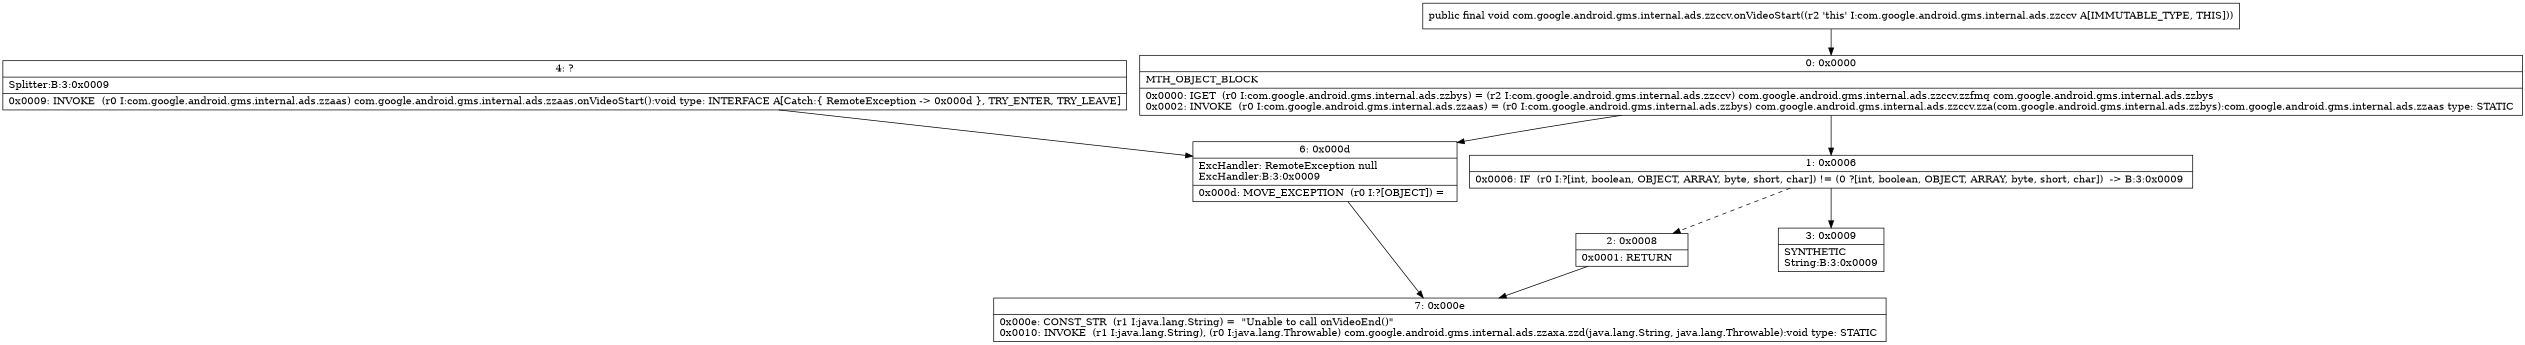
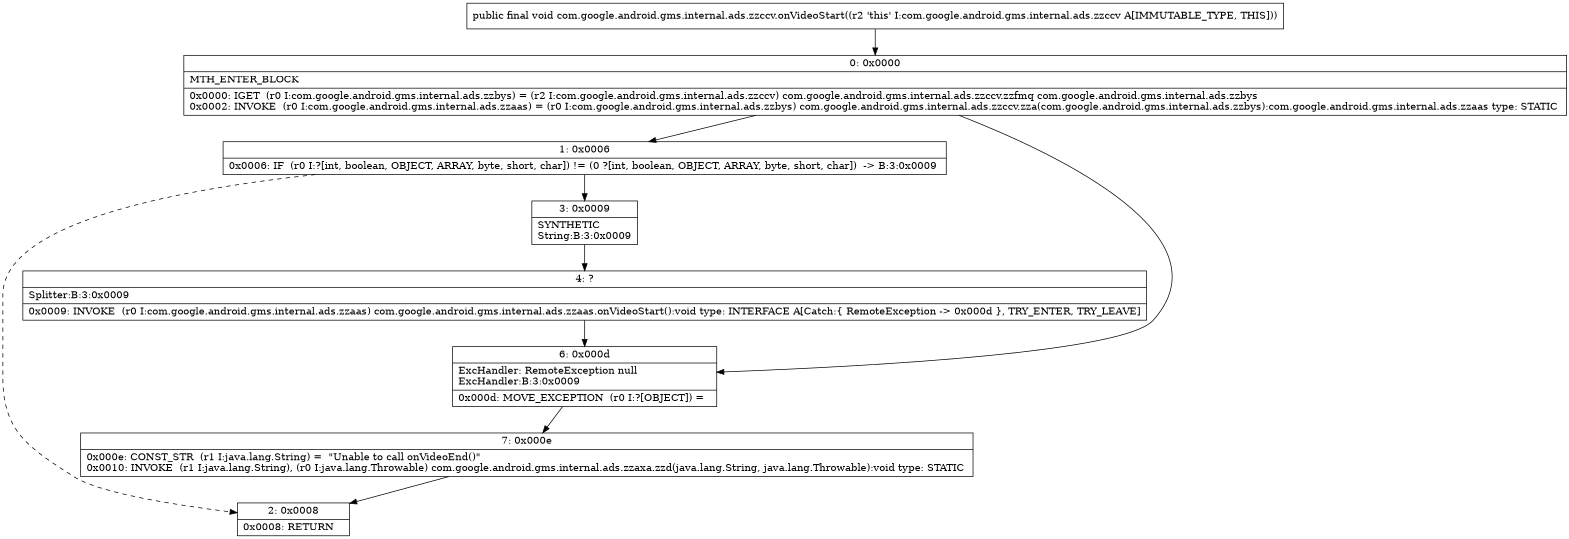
(1202, 80) -> (245, 80)
none -> (585, 254)
(1632, 258) -> (293, 527)
(1547, 281) -> (403, 489)
